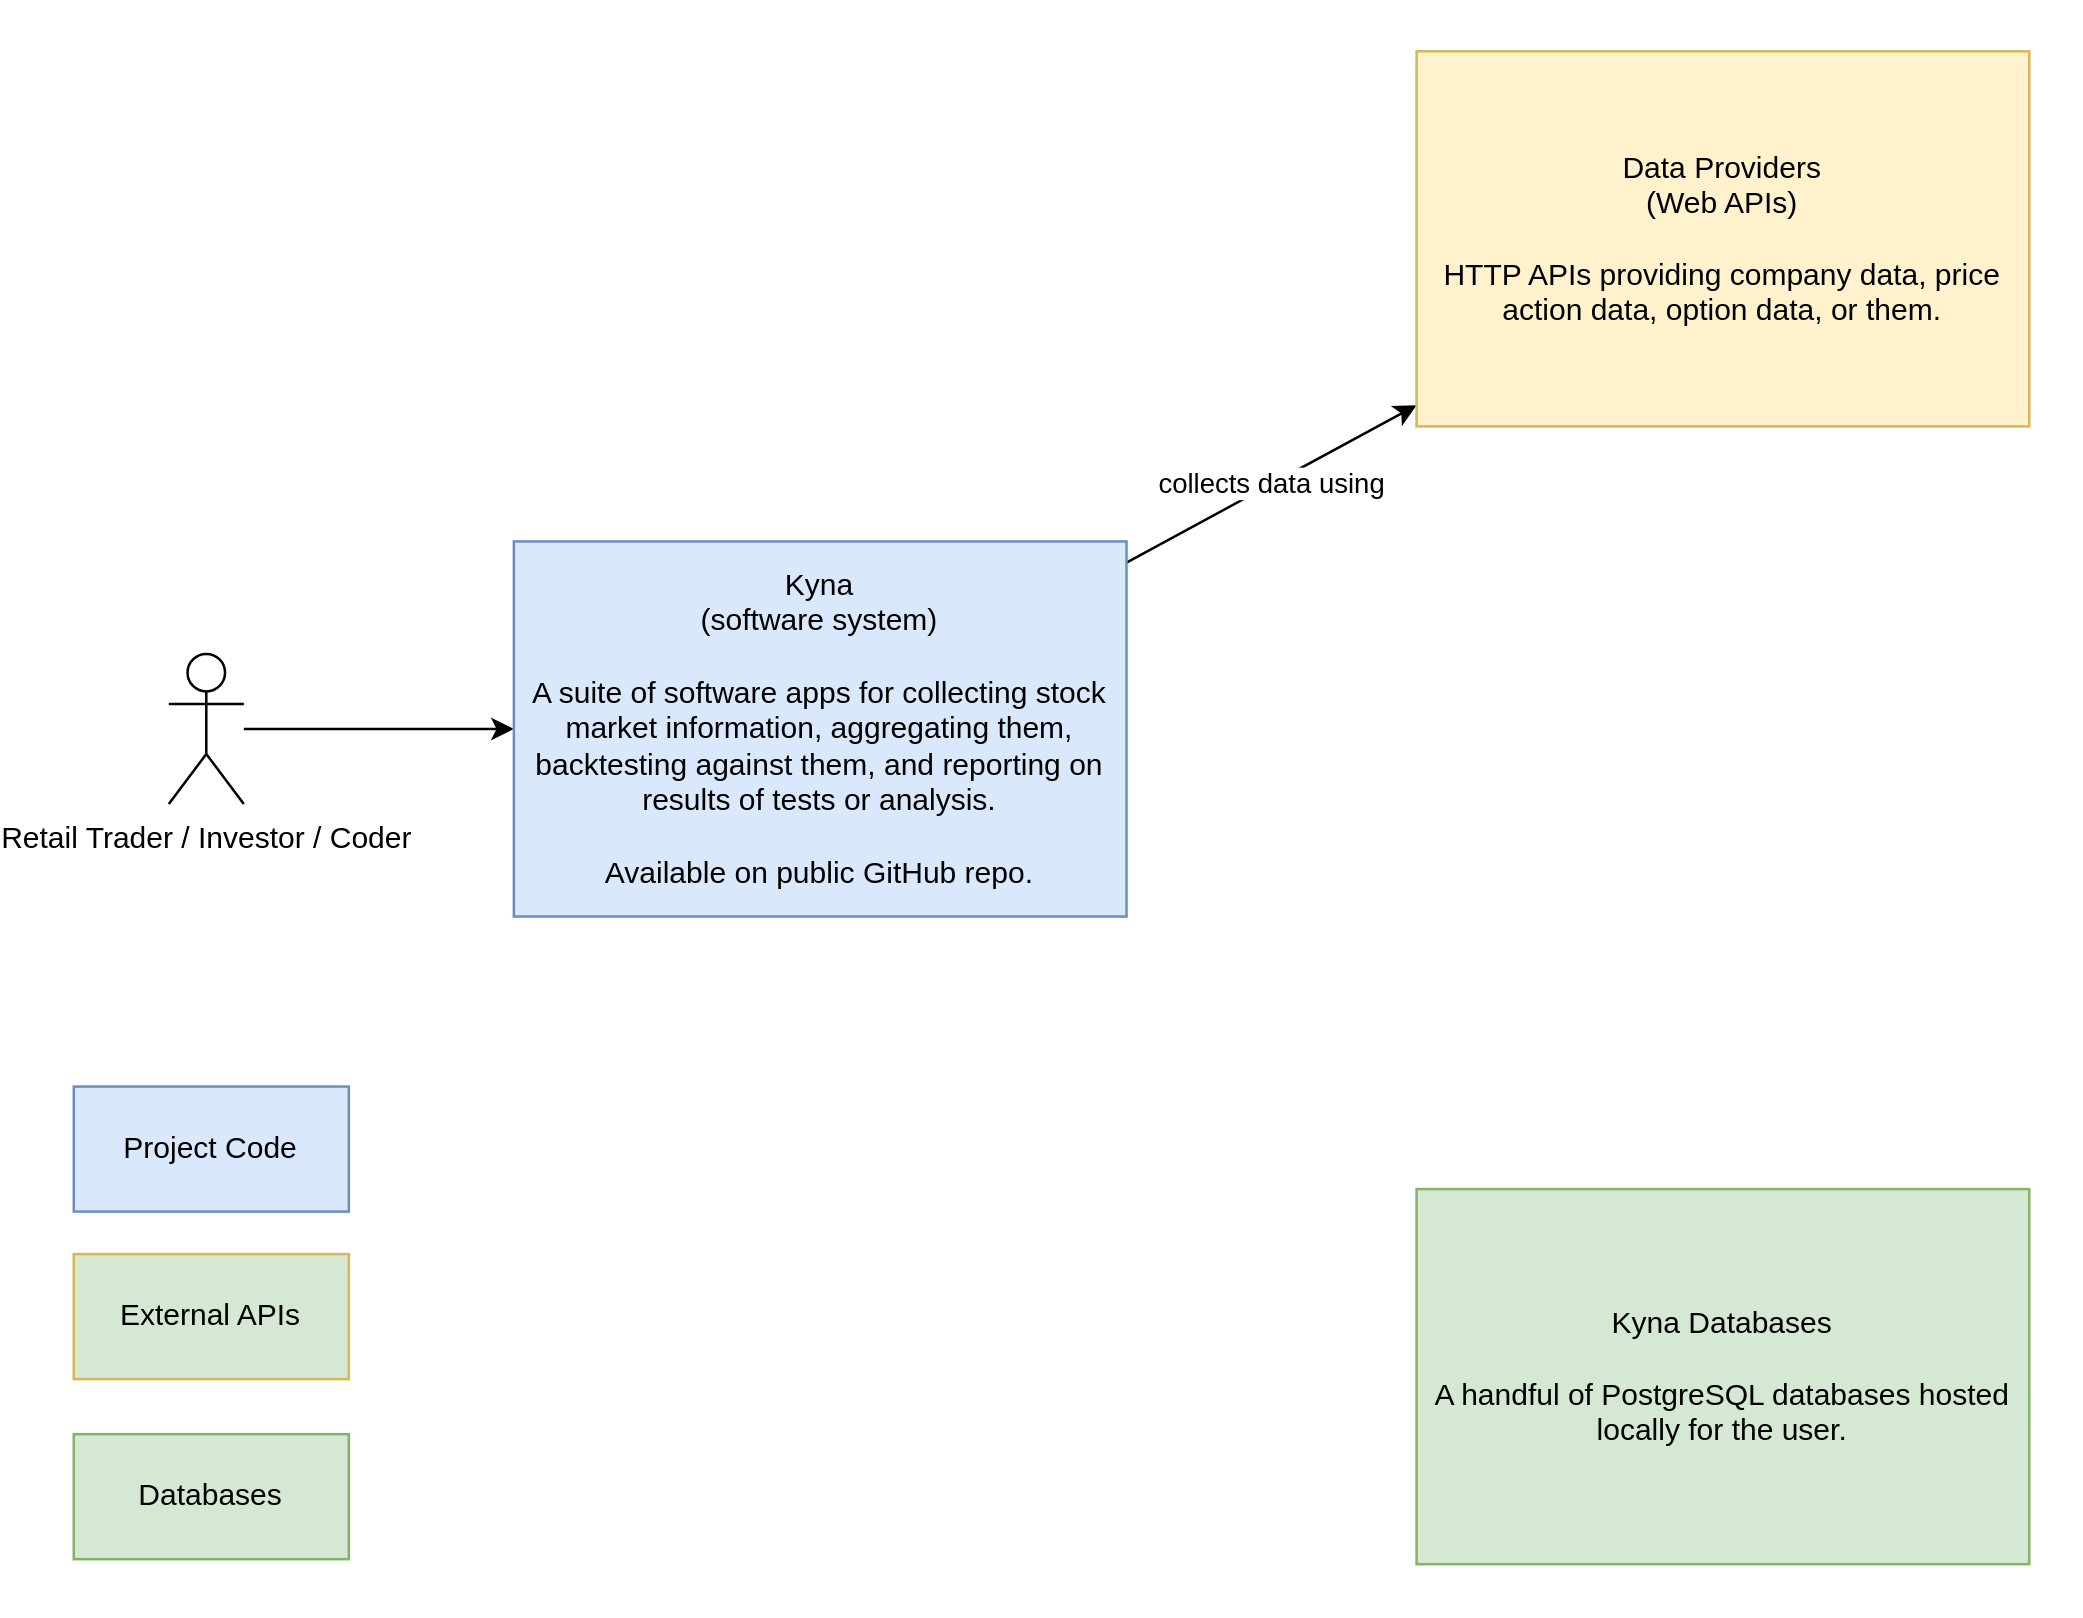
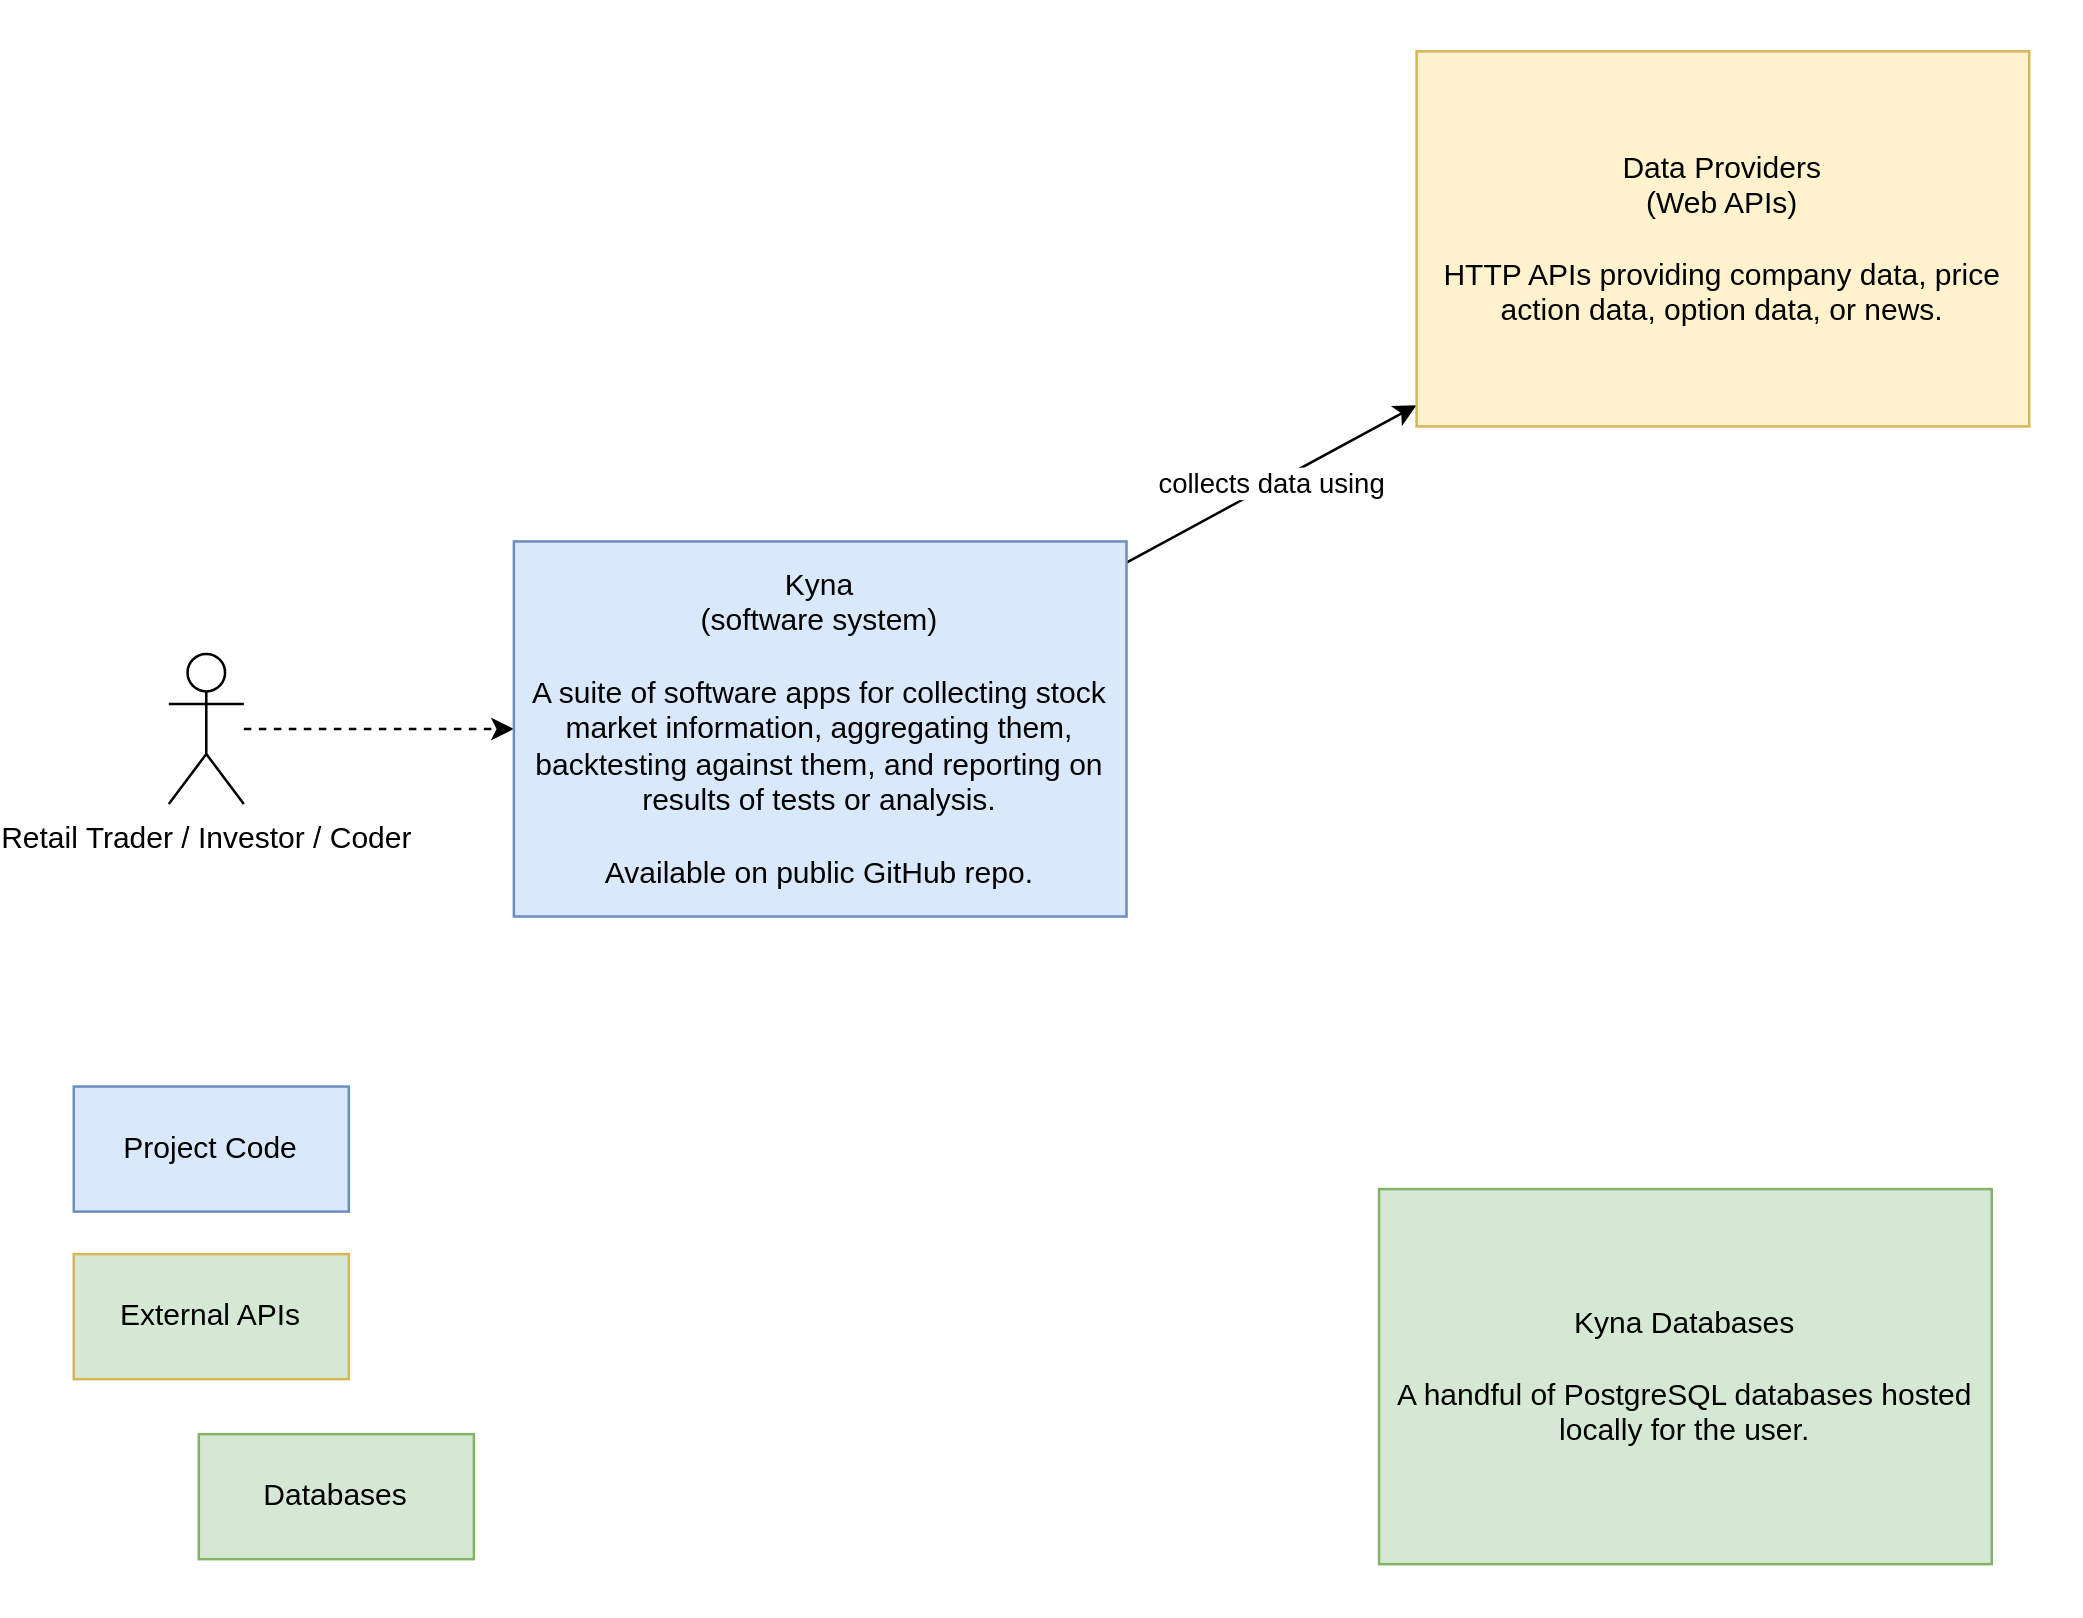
(1723, 239) -> (1723, 239)
(373, 729) -> (373, 729)
(1723, 1376) -> (1685, 1376)
(211, 1496) -> (336, 1496)
